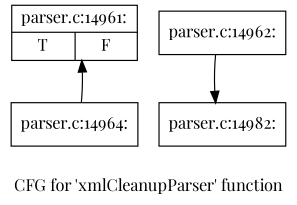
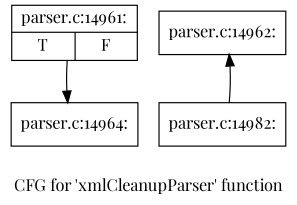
(215, 73) -> (230, 85)
(82, 88) -> (67, 76)
